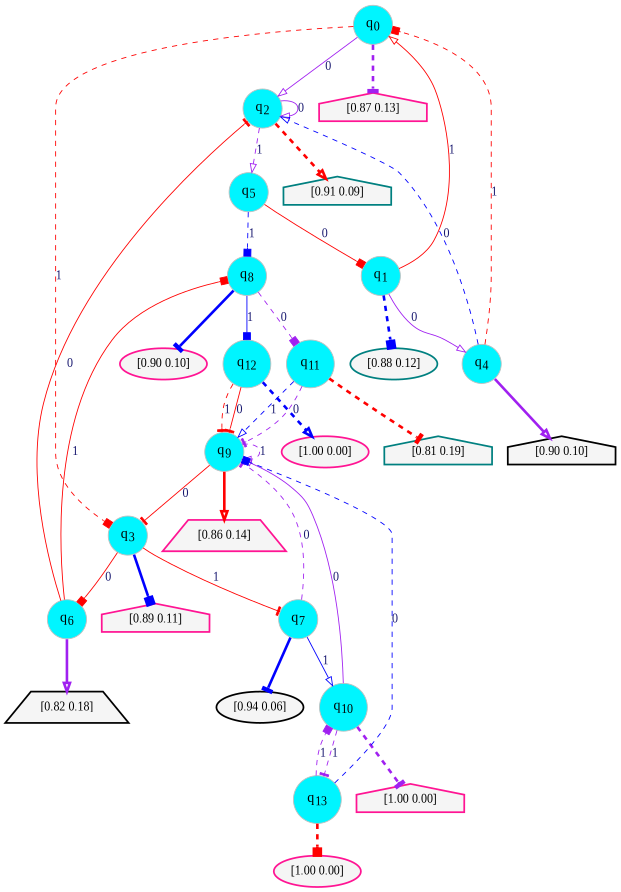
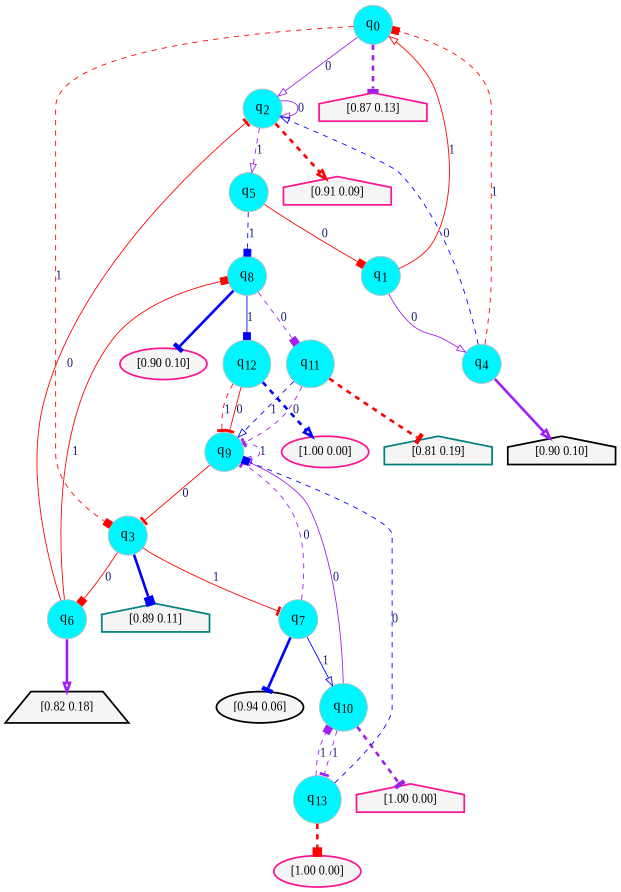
(337, 192) -> (337, 192)
(394, 364) -> none
(224, 536) -> none
(156, 619) -> (156, 619)
